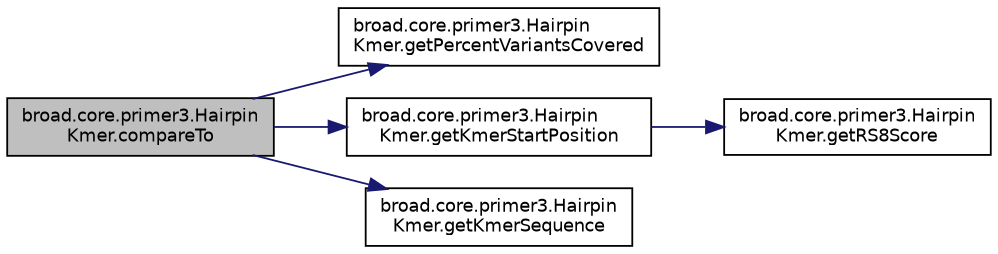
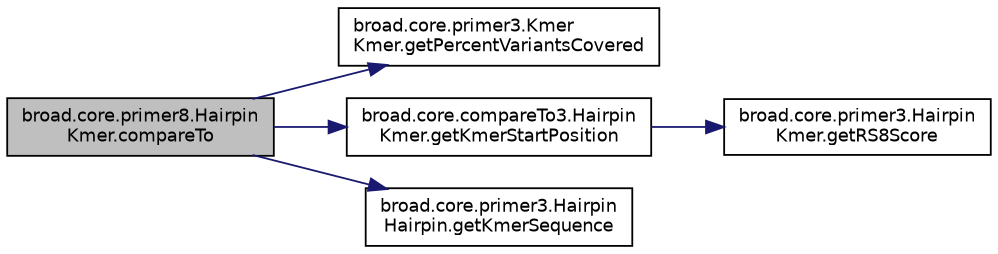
(499, 37) -> (499, 37)
(141, 127) -> (141, 127)
(499, 127) -> (499, 127)
(499, 217) -> (499, 217)
